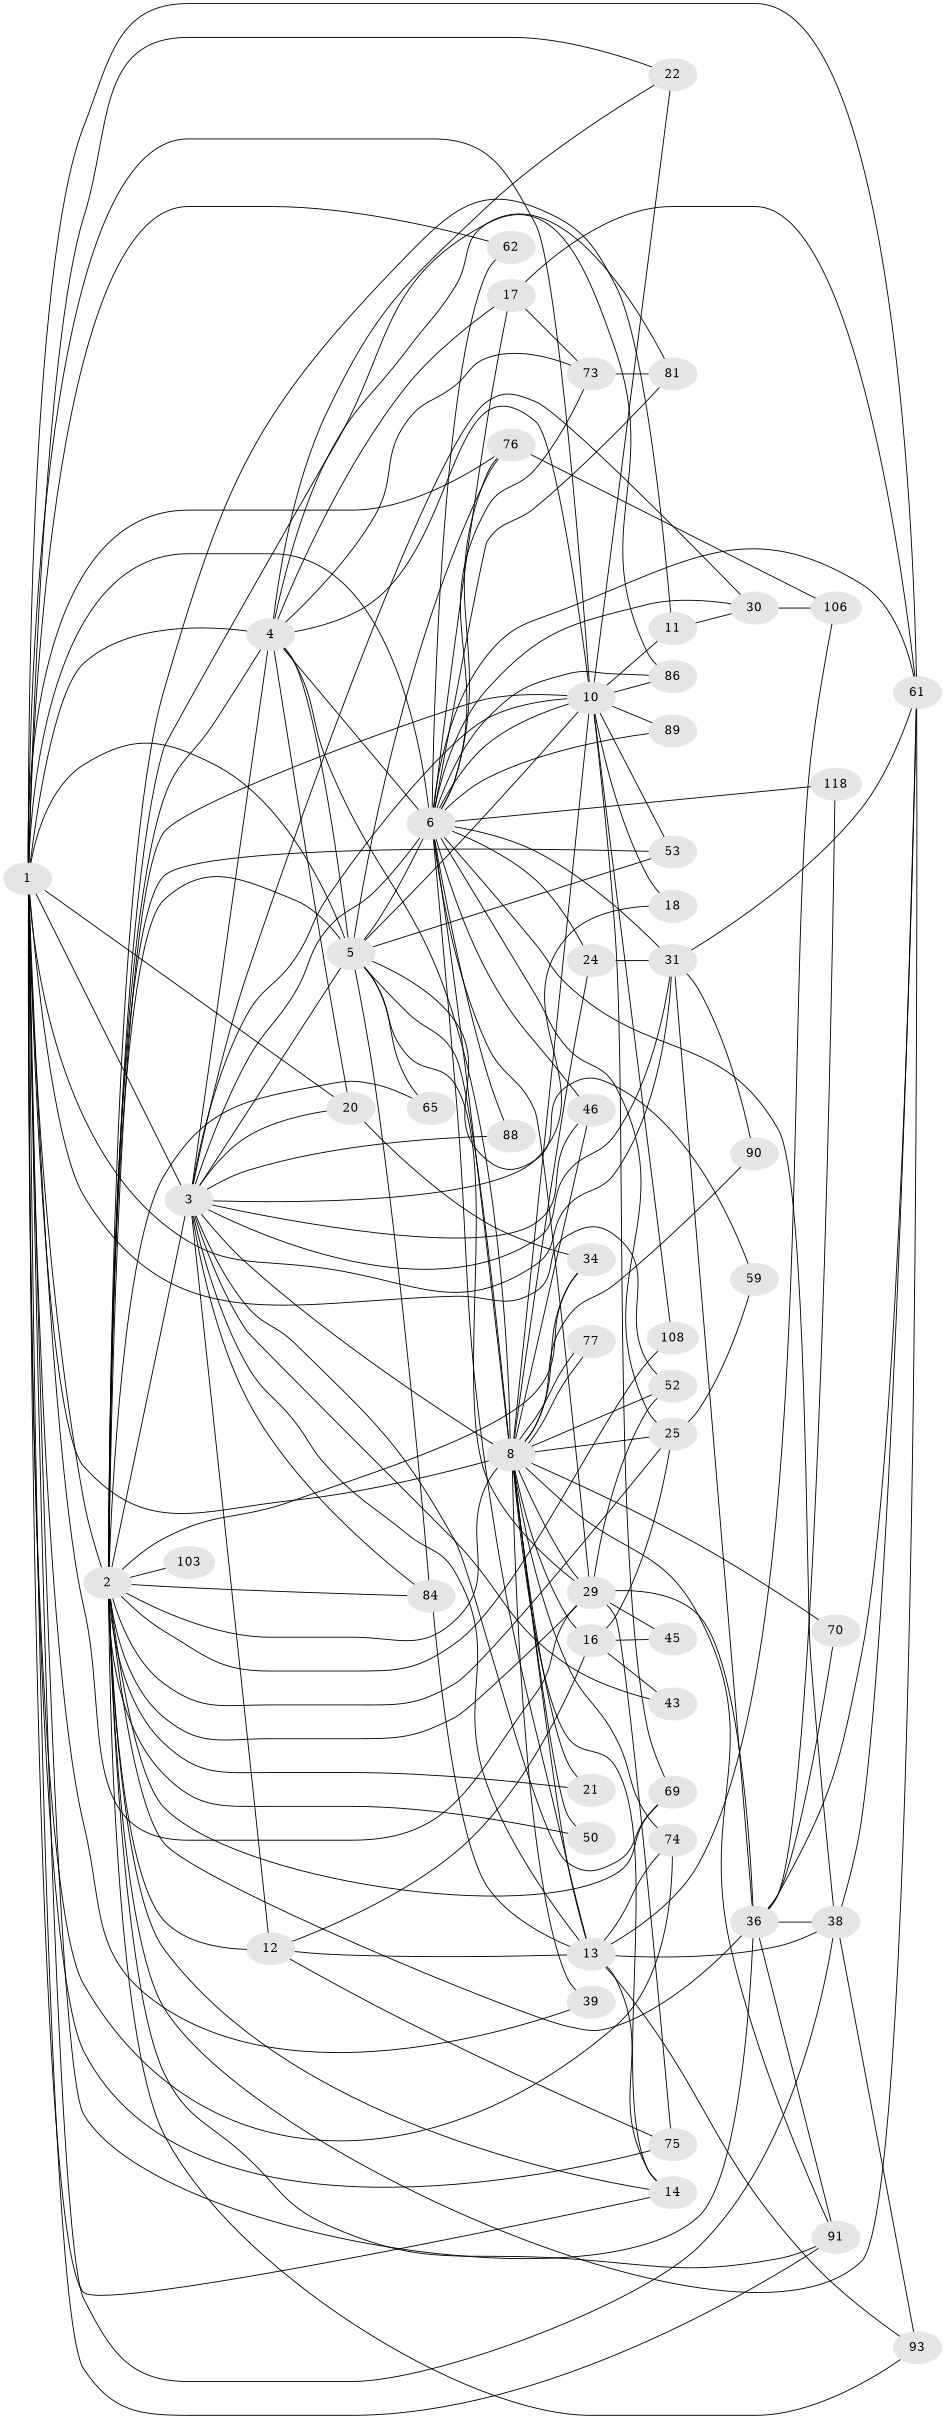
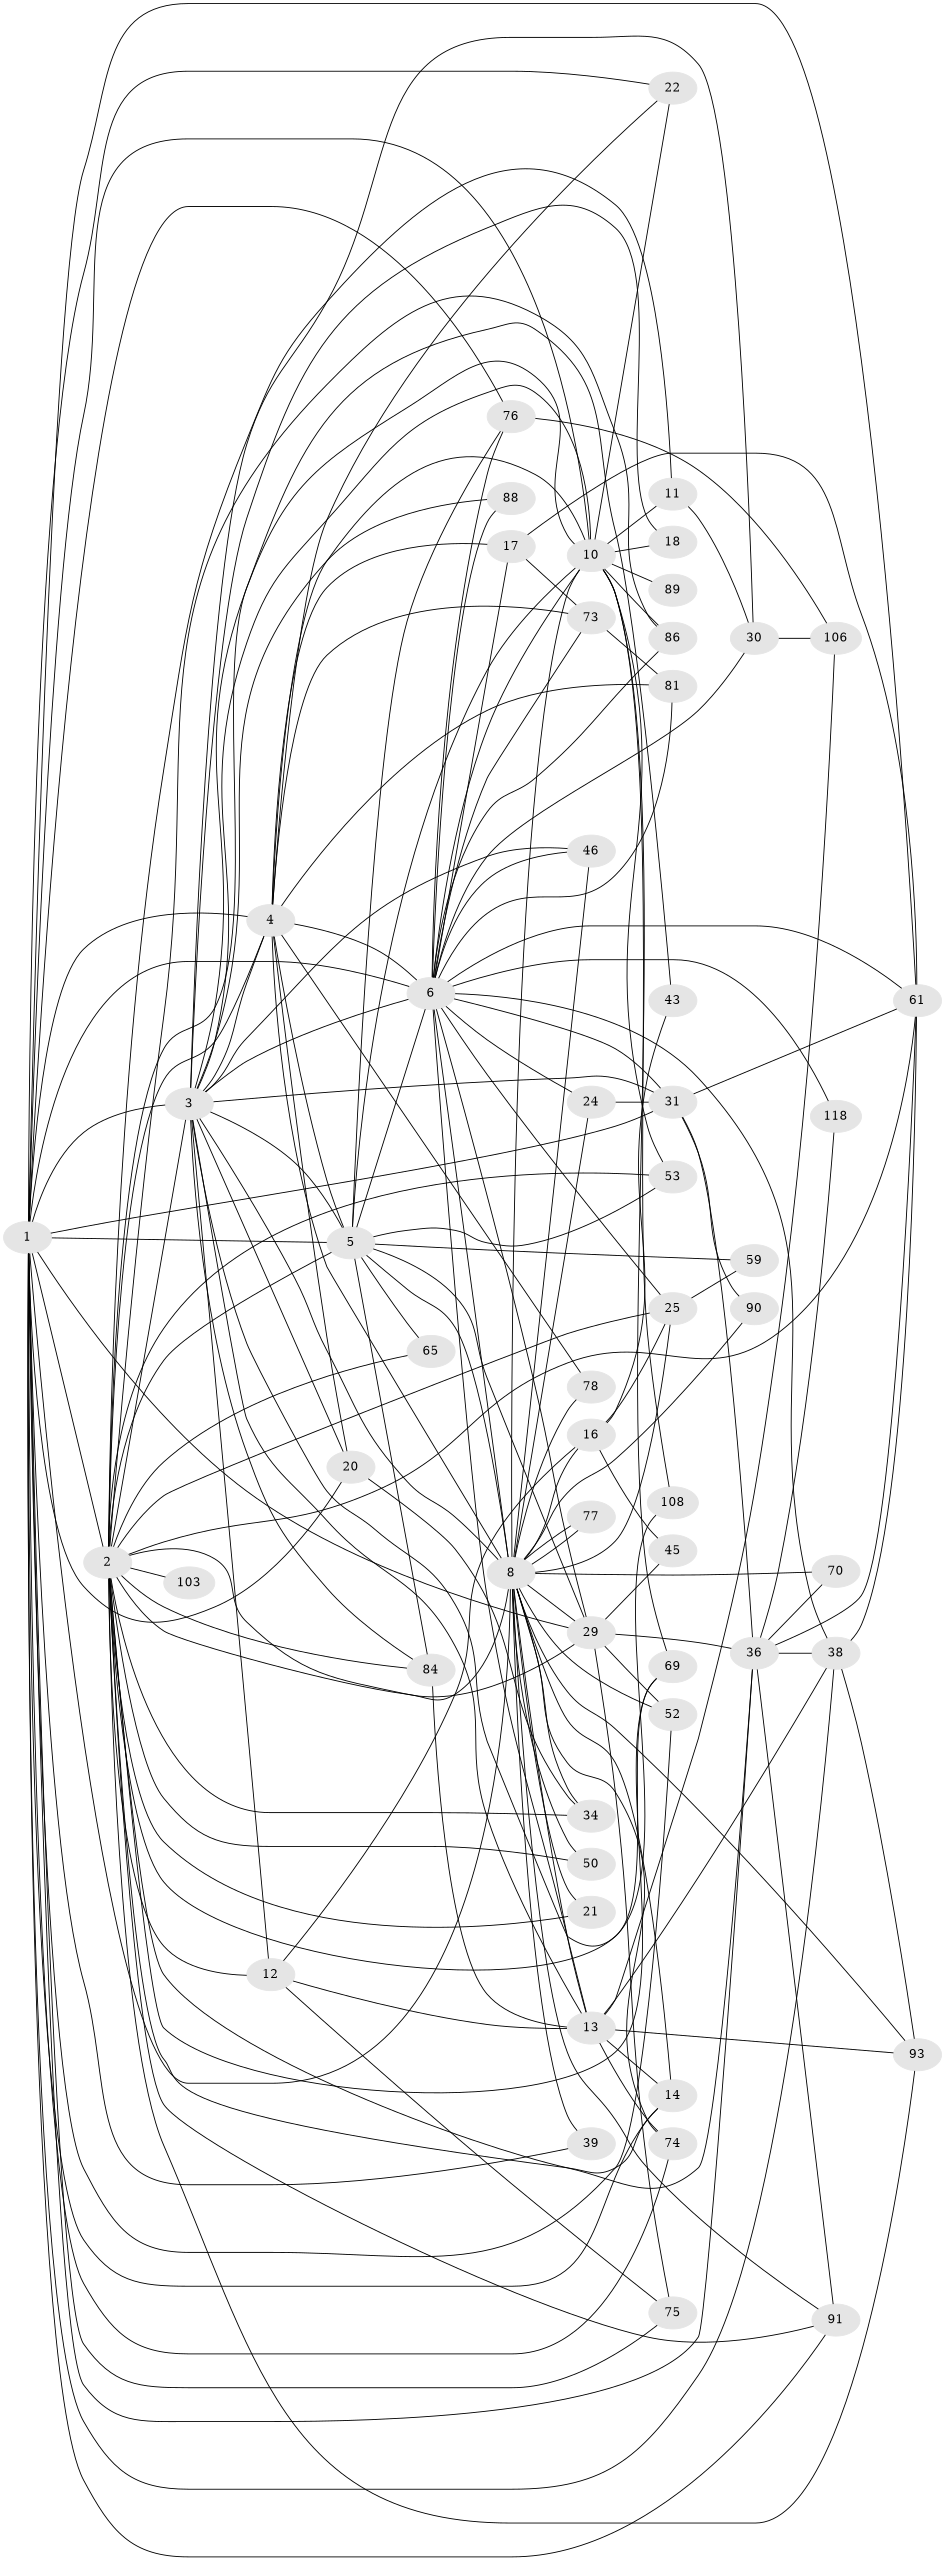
(511, 247) -> none
(551, 754) -> none
none -> (591, 1387)
none -> (705, 1816)
